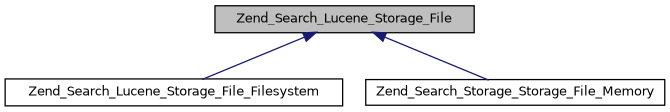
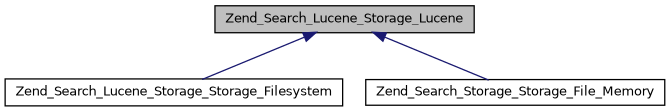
(345, 19) -> (345, 19)
(174, 92) -> (174, 92)
